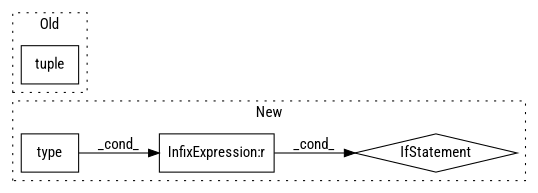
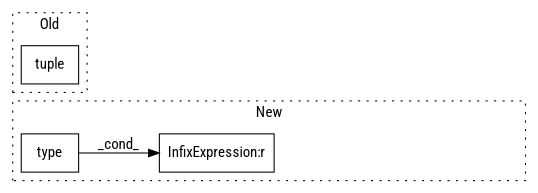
(436, 153) -> none
